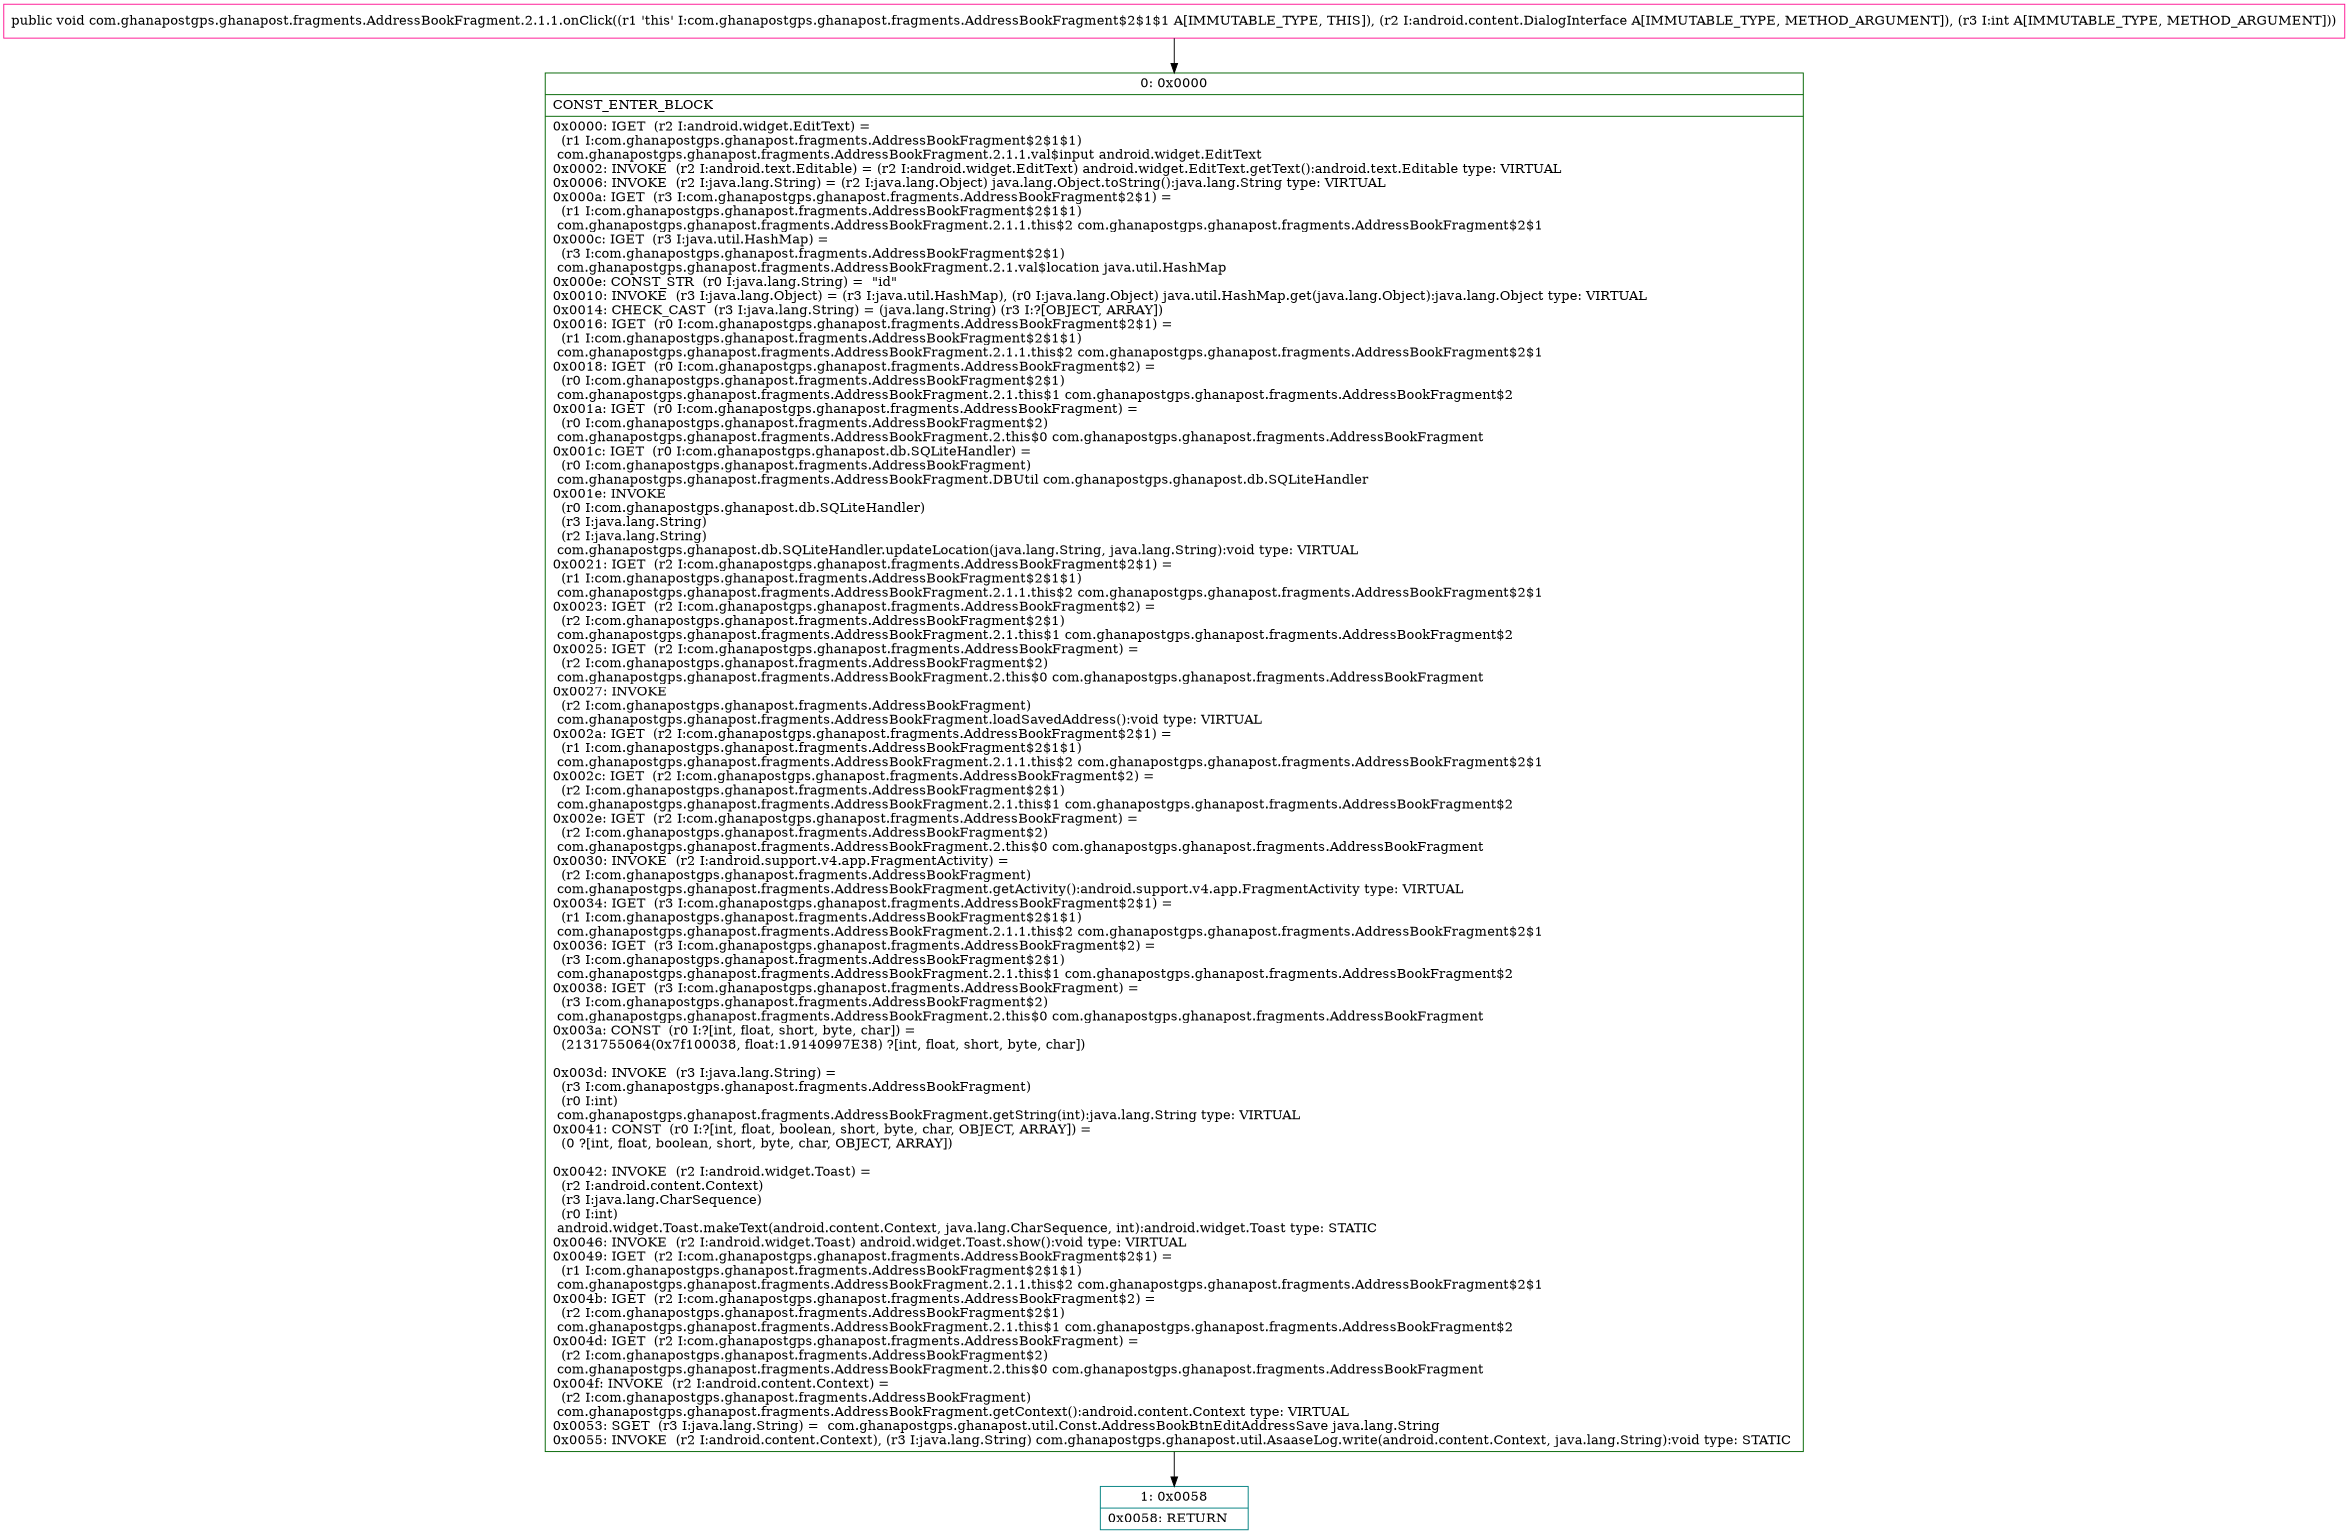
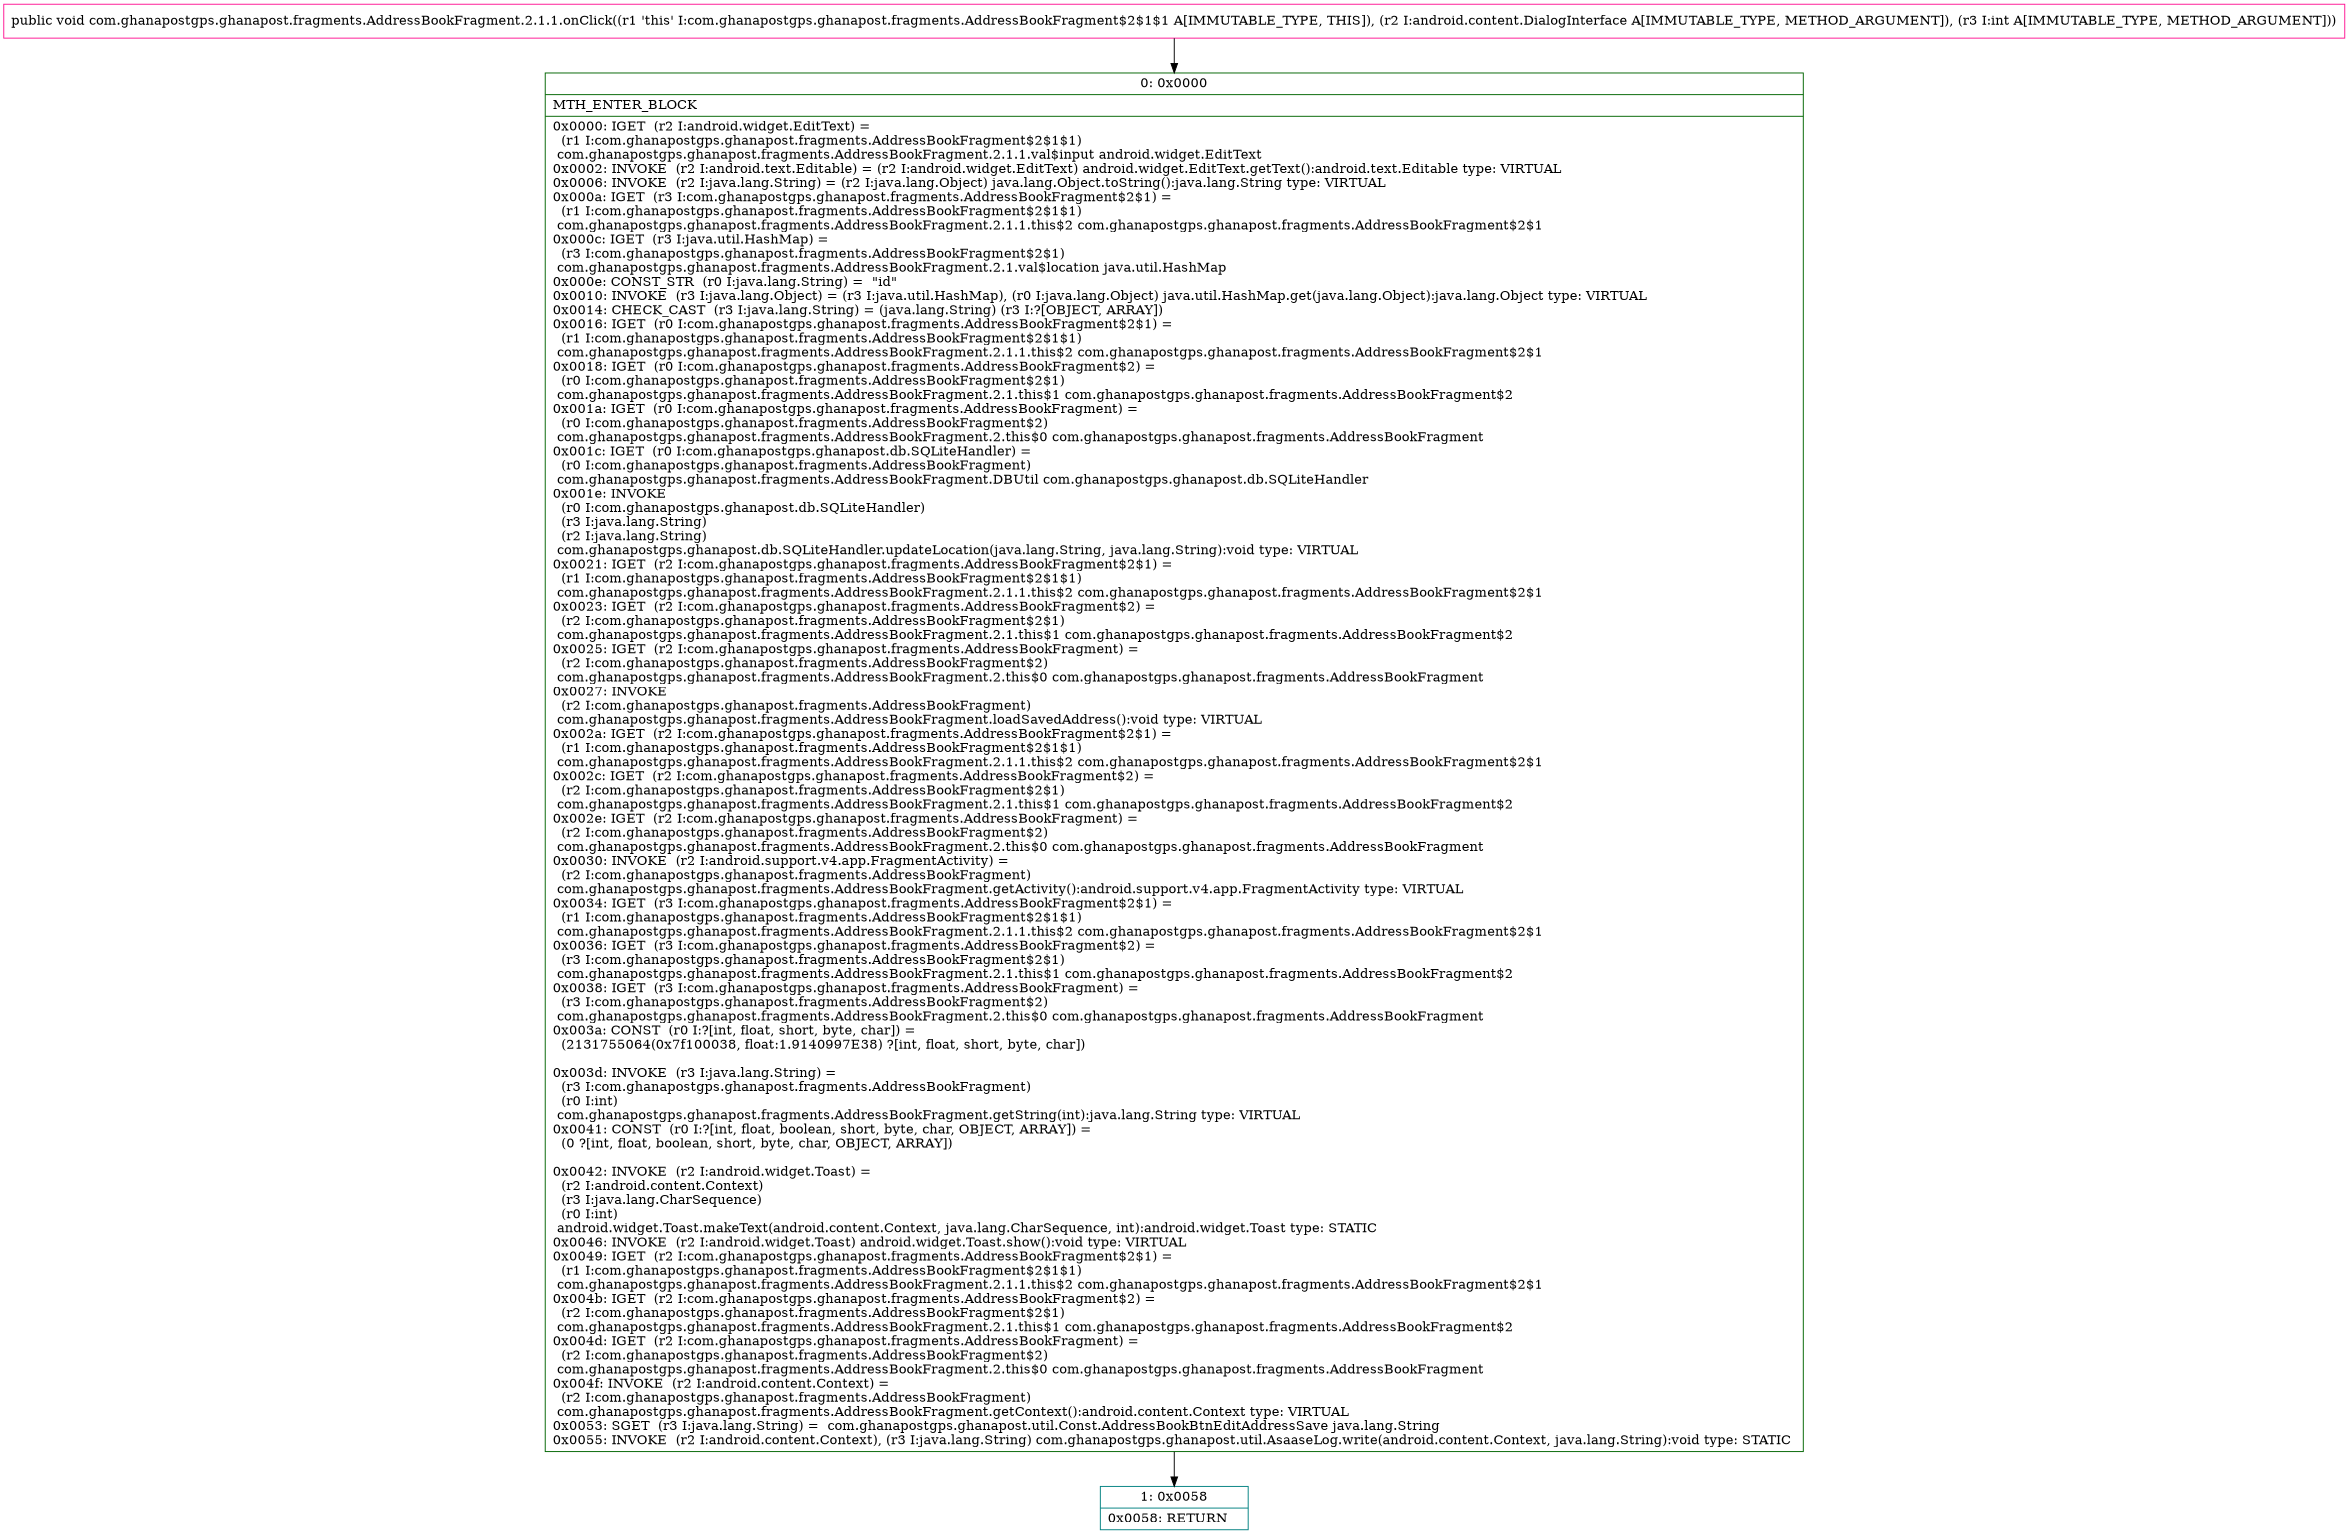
(633, 105) -> (625, 105)
